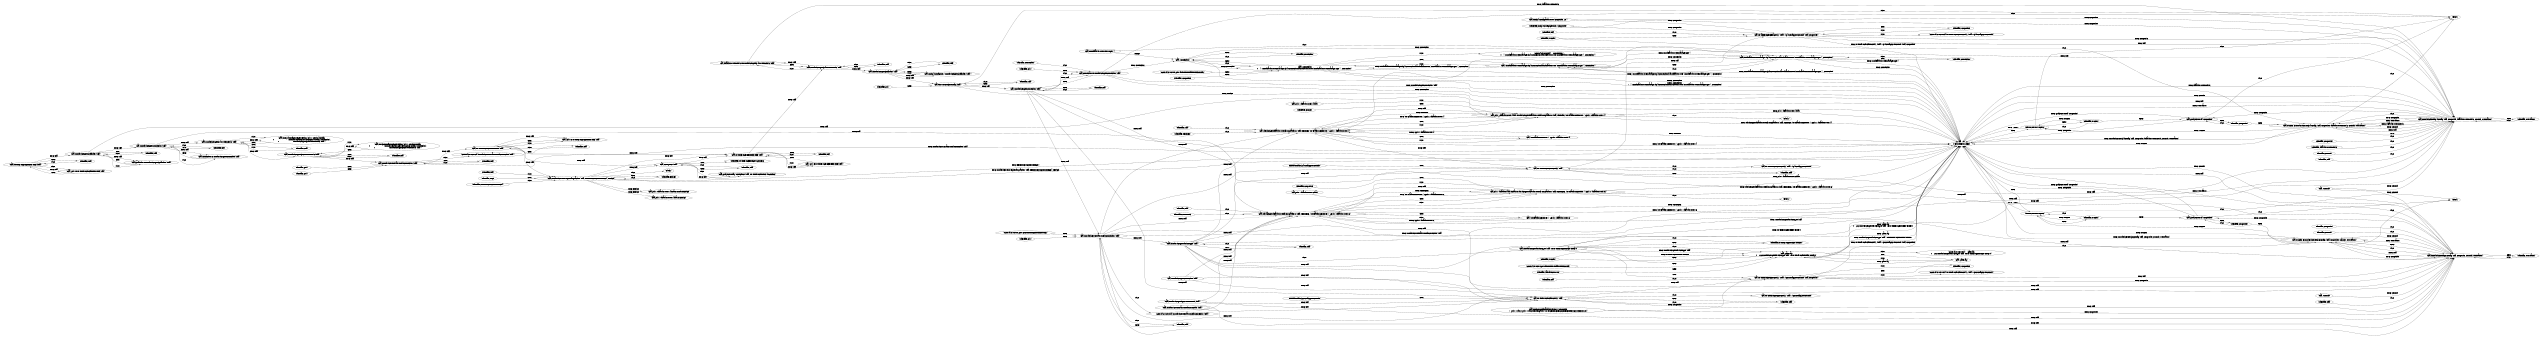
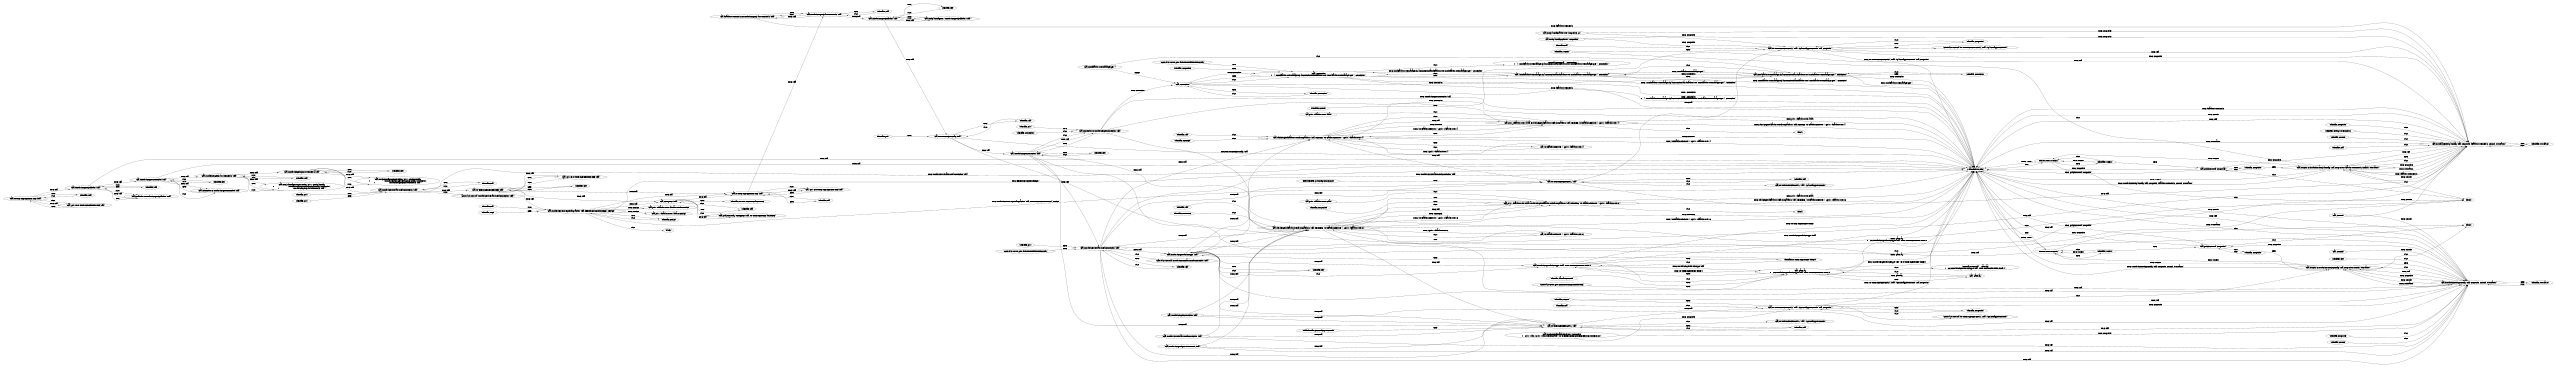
(1548, 26) -> (1562, 39)
(1100, 51) -> (1100, 67)
(1548, 87) -> (1562, 88)
(1227, 94) -> (1234, 152)
(2324, 147) -> (2338, 131)
(1305, 166) -> (1318, 181)
(488, 185) -> none
none -> (1492, 259)
